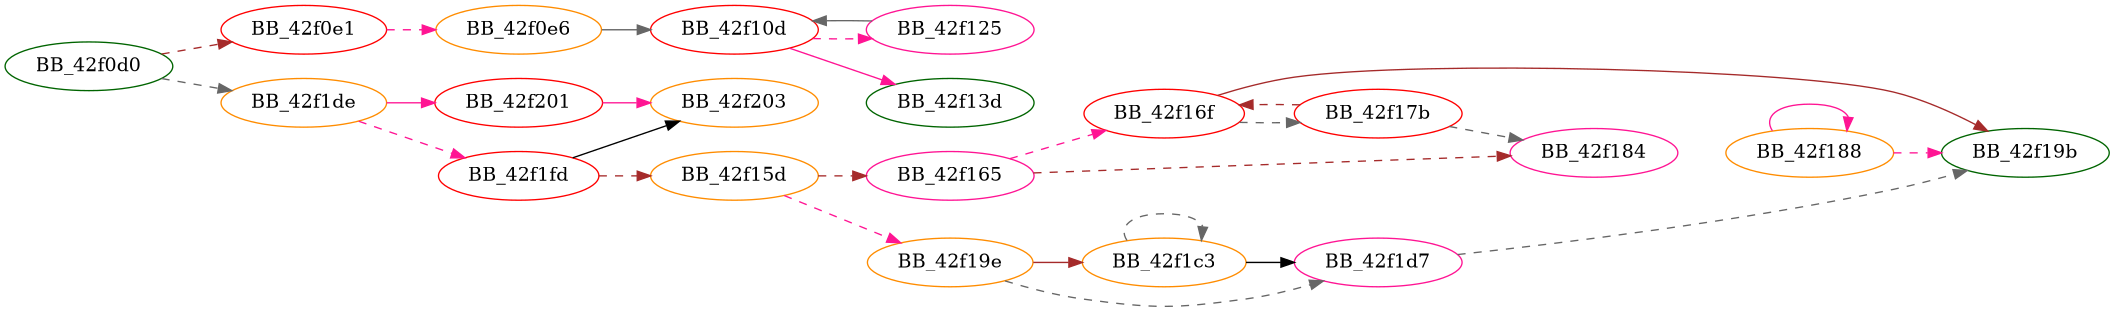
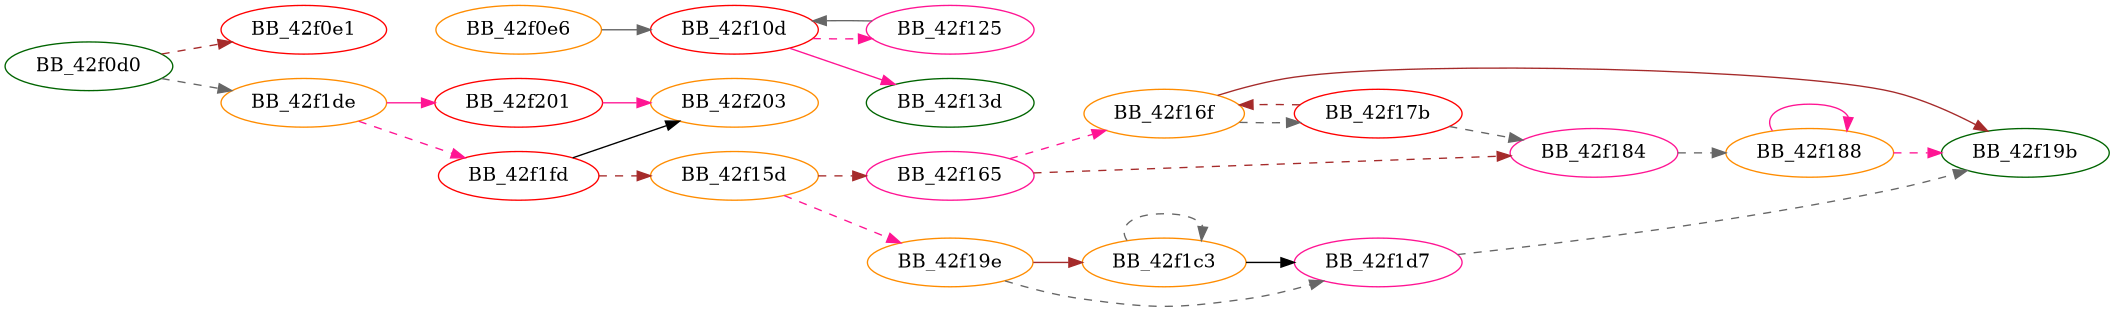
(404, 30) -> none
(1164, 114) -> (1164, 114)
none -> (1695, 153)
